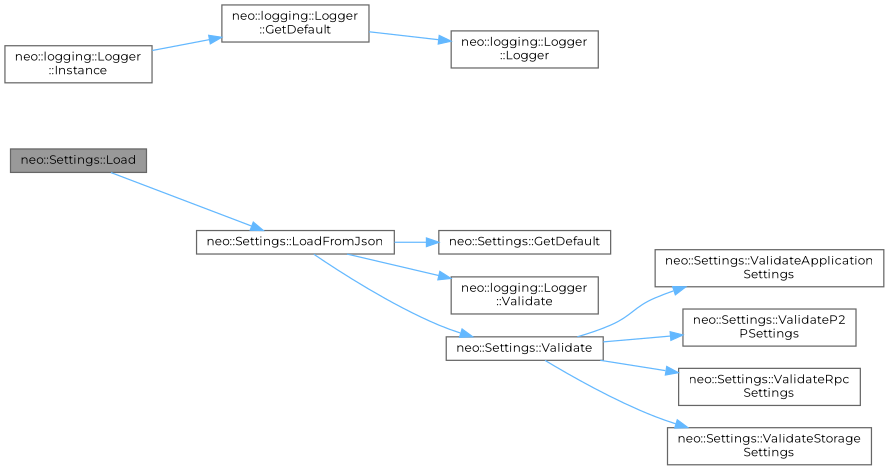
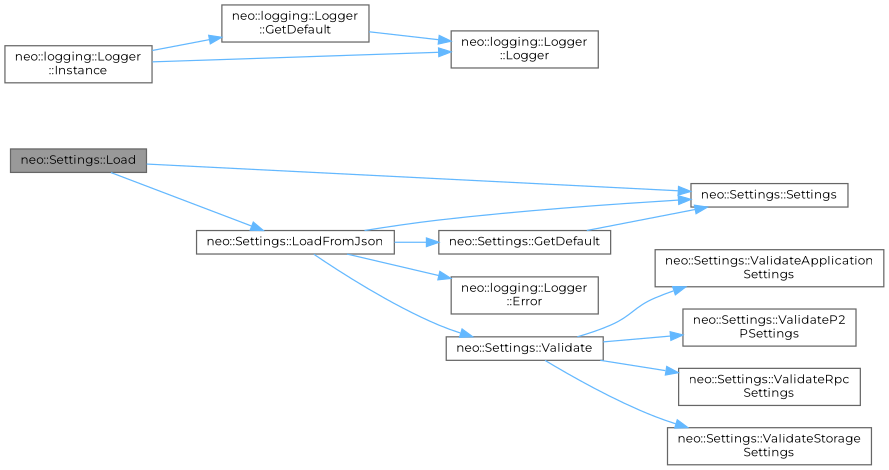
none -> (296, 57)
none -> (769, 195)
(525, 295) -> (525, 295)
